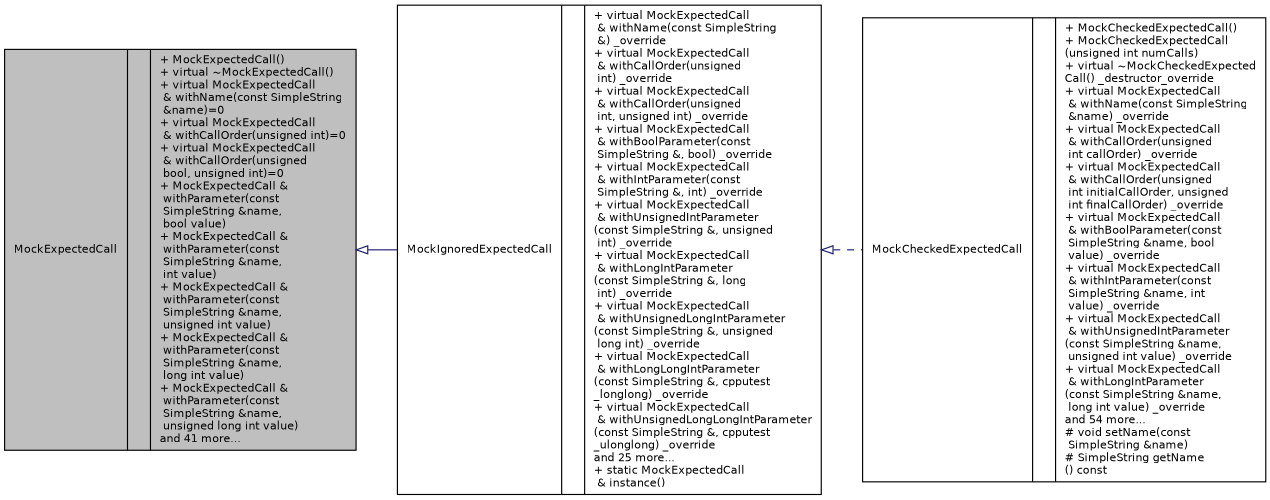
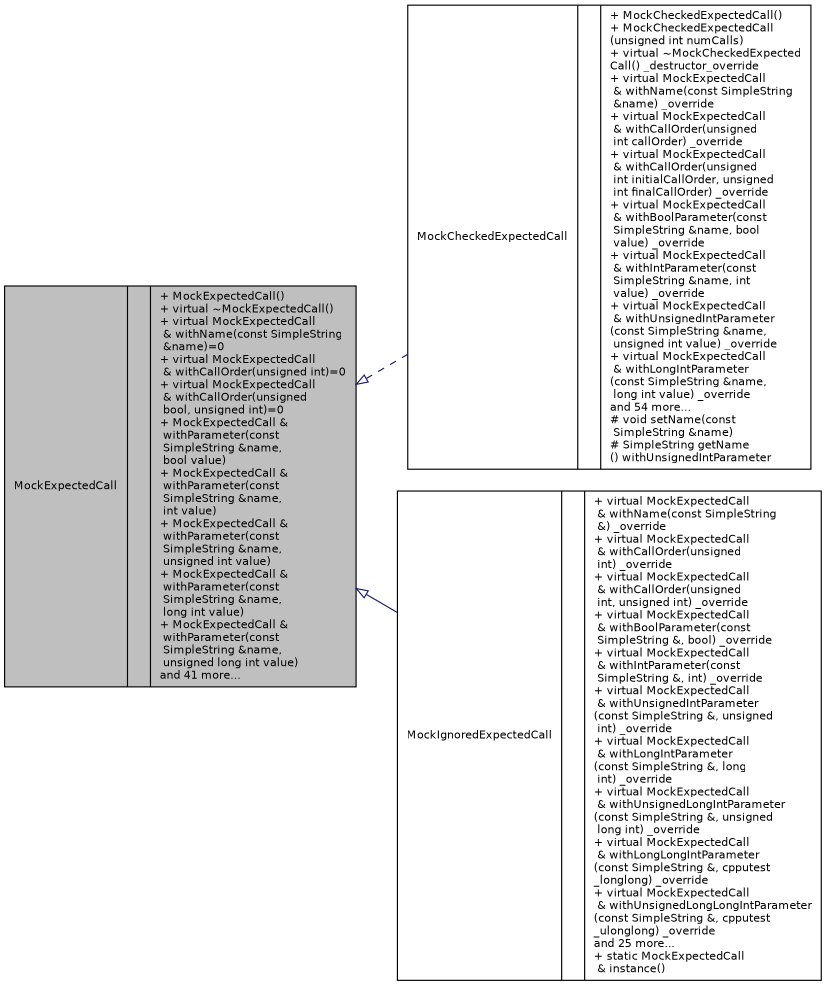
(848, 250) -> (387, 366)
(1086, 470) -> (691, 458)
